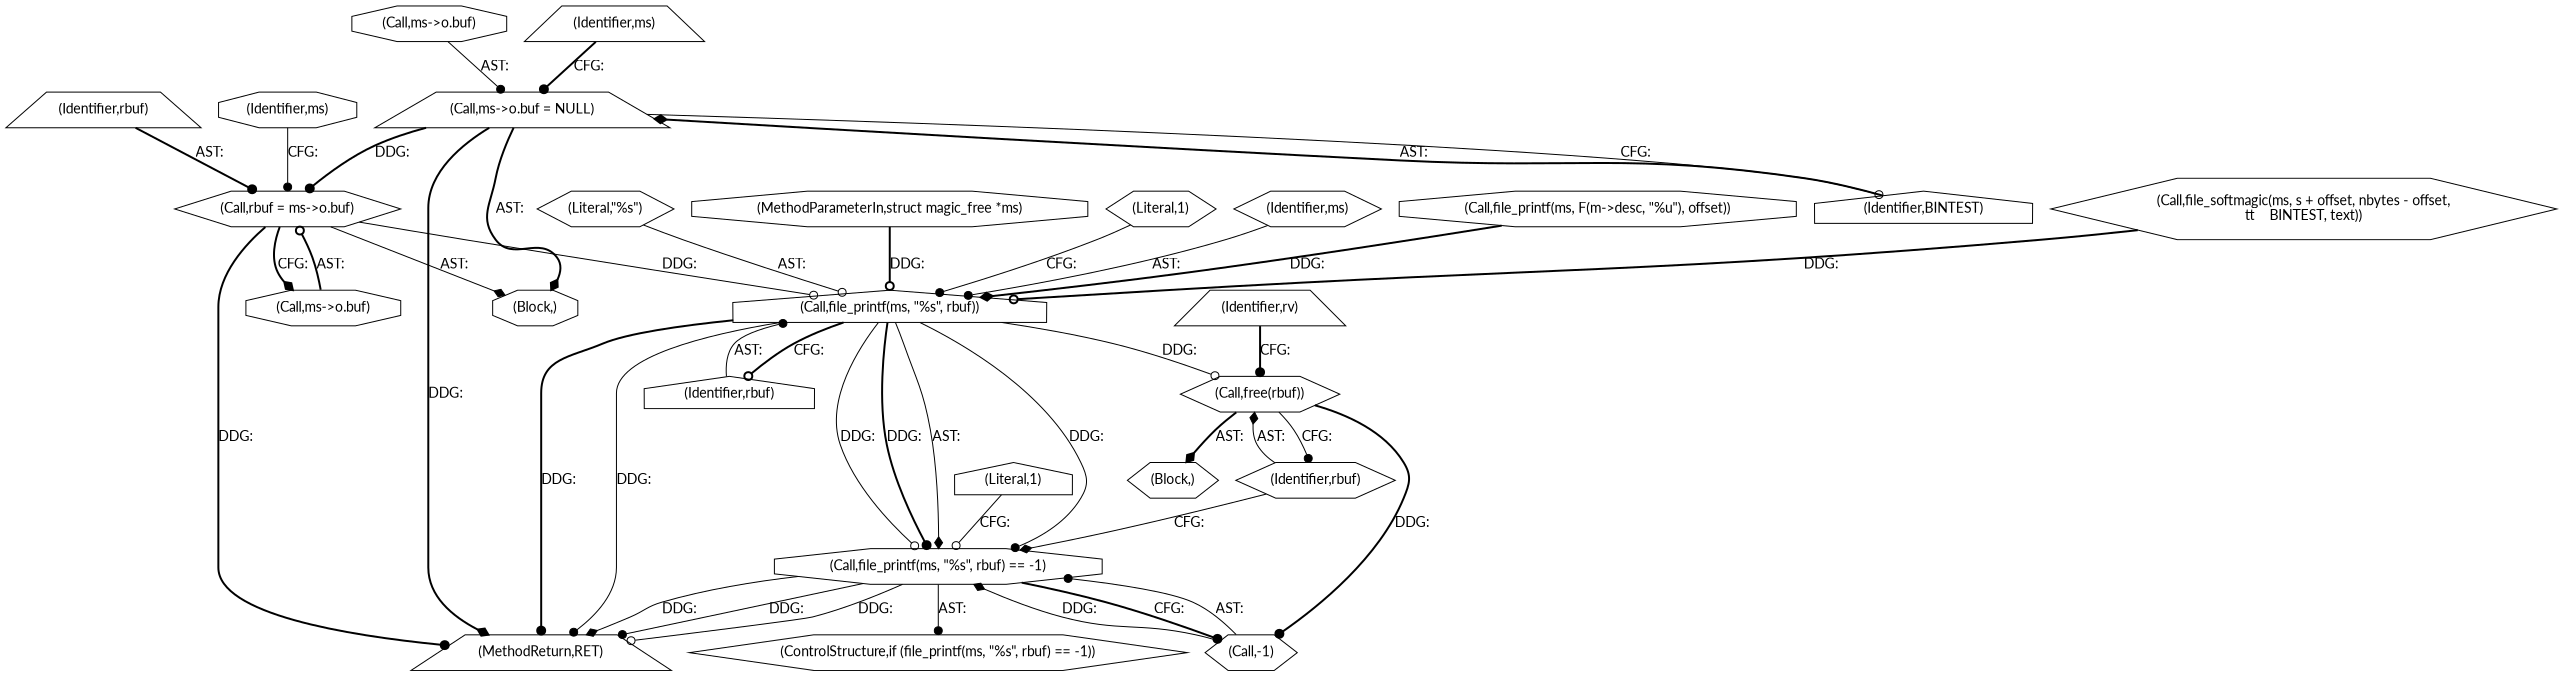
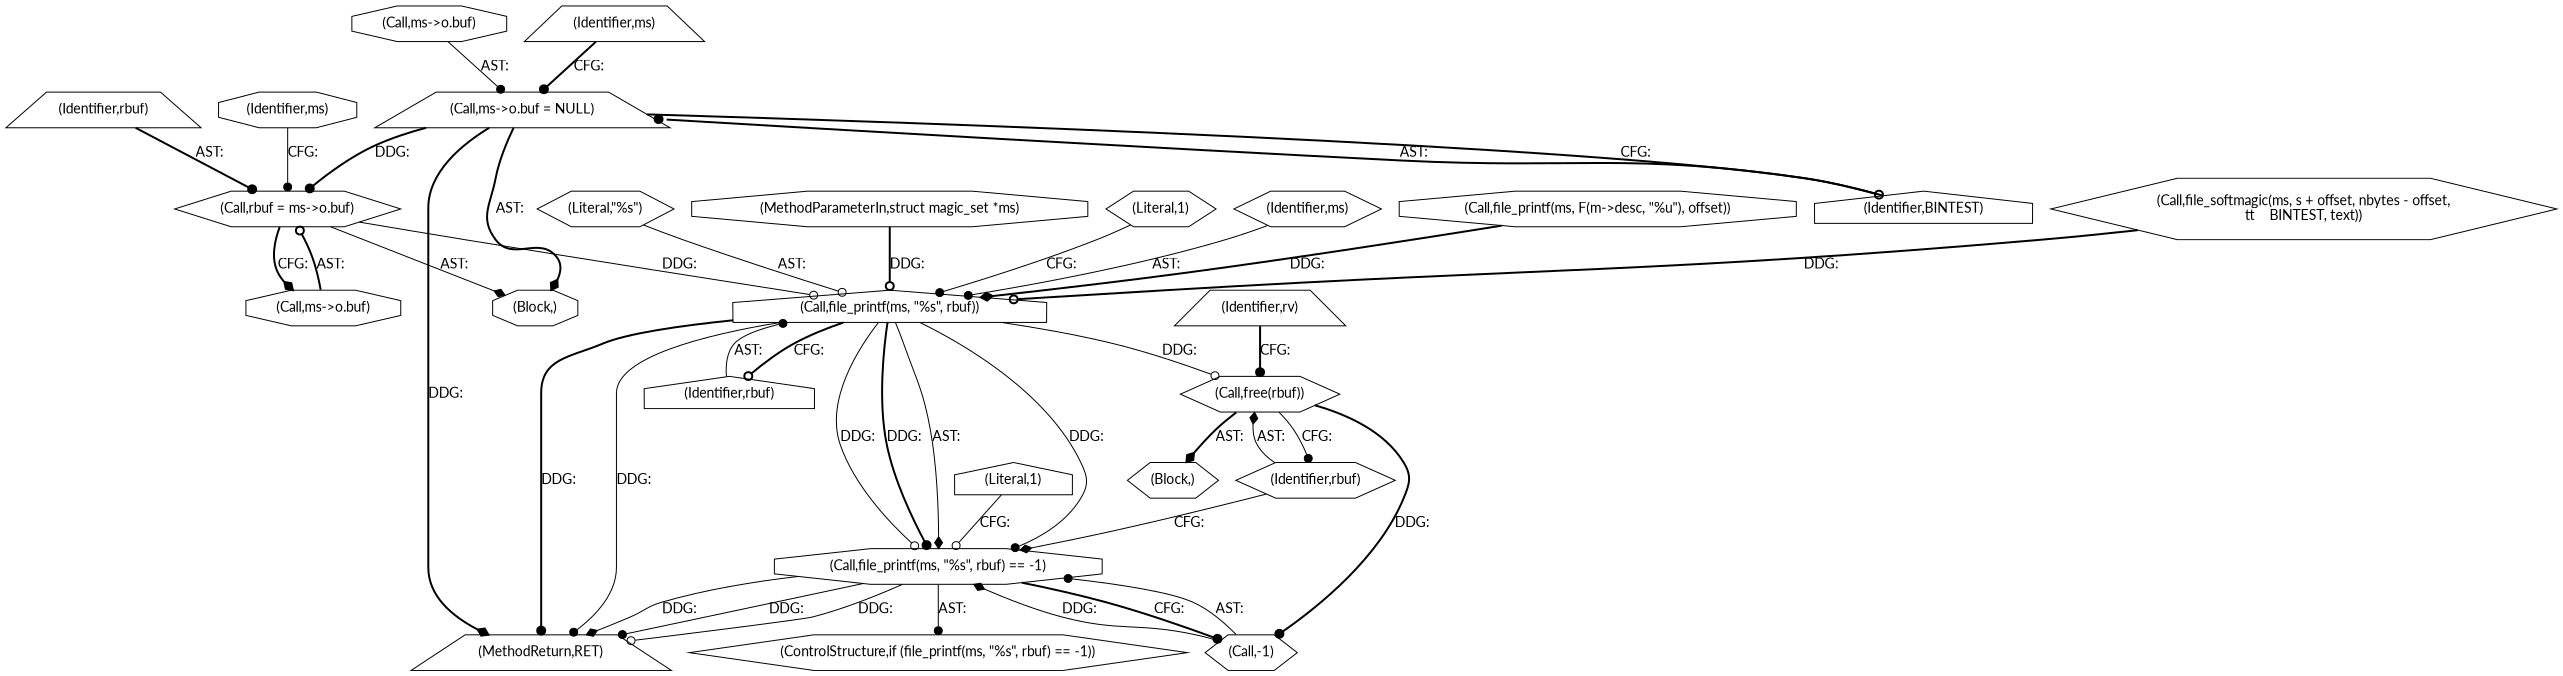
(1262, 138) -> (1262, 138)
(1276, 154) -> (1276, 154)
(890, 209) -> (890, 209)
(218, 513) -> none
